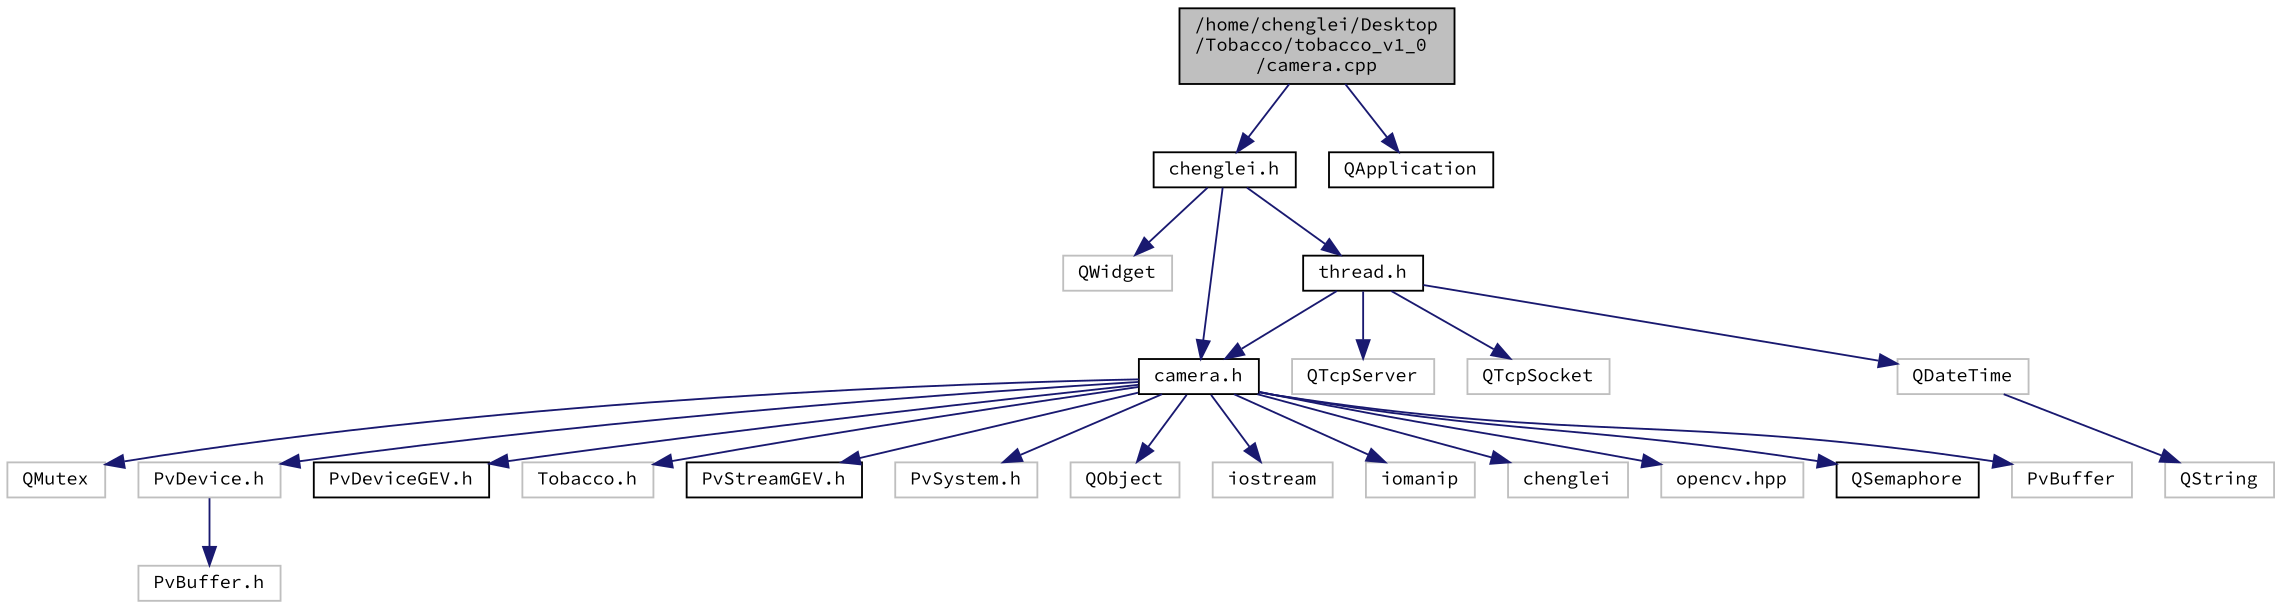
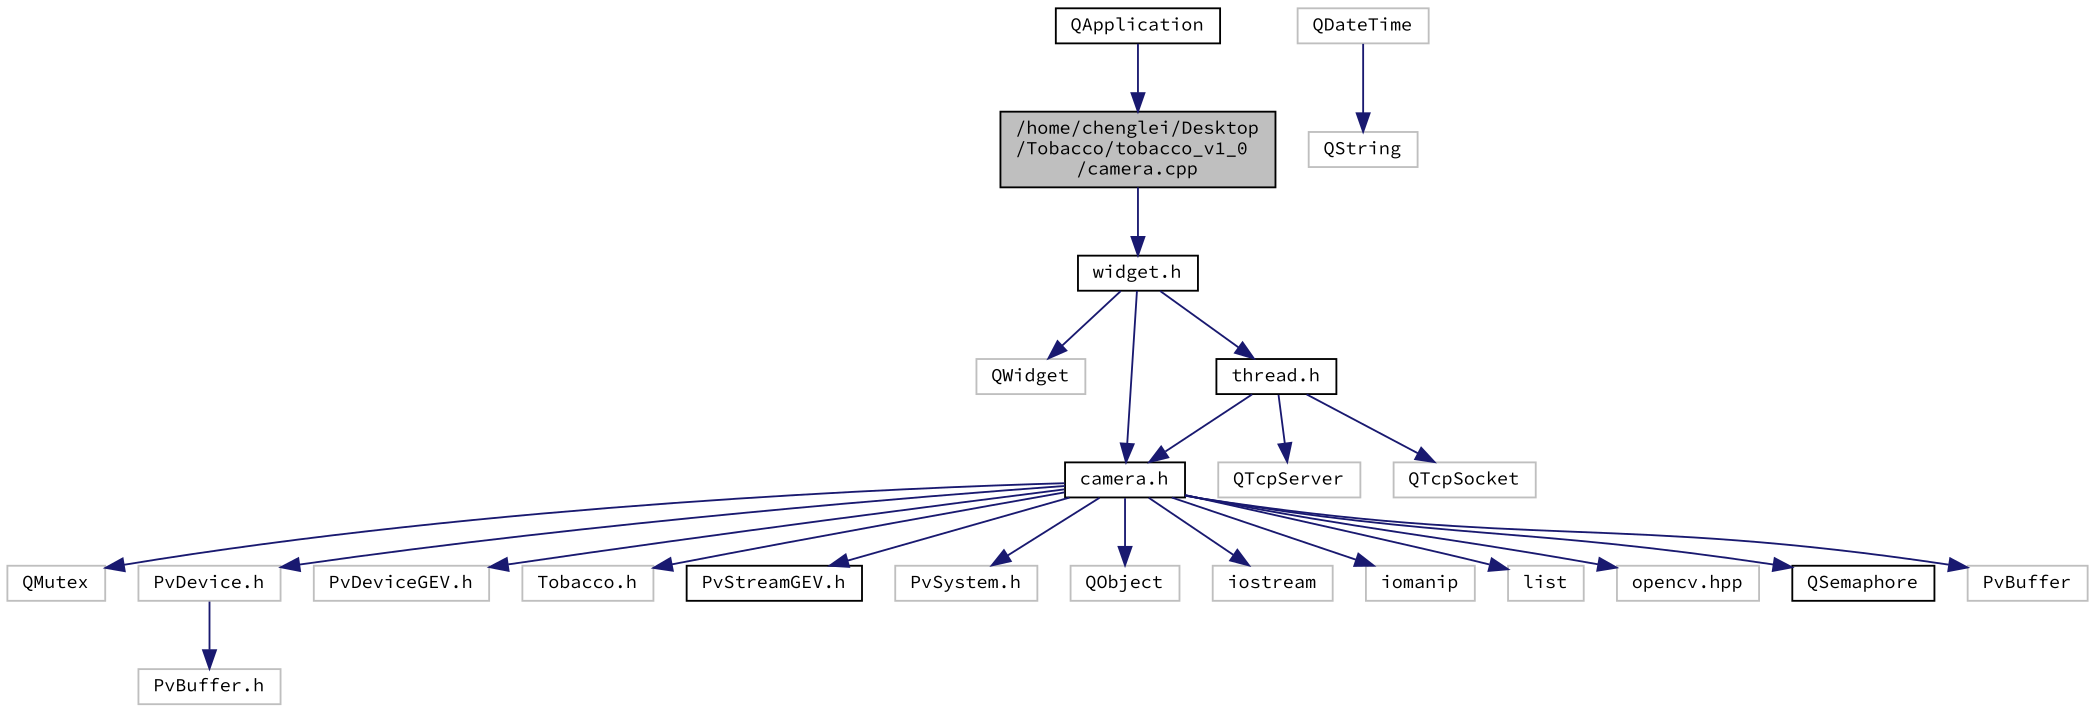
(1366, 111) -> (1138, 68)
(1225, 170) -> (1138, 273)
(1651, 323) -> none
(401, 480) -> (401, 583)
(1568, 480) -> (1546, 583)
